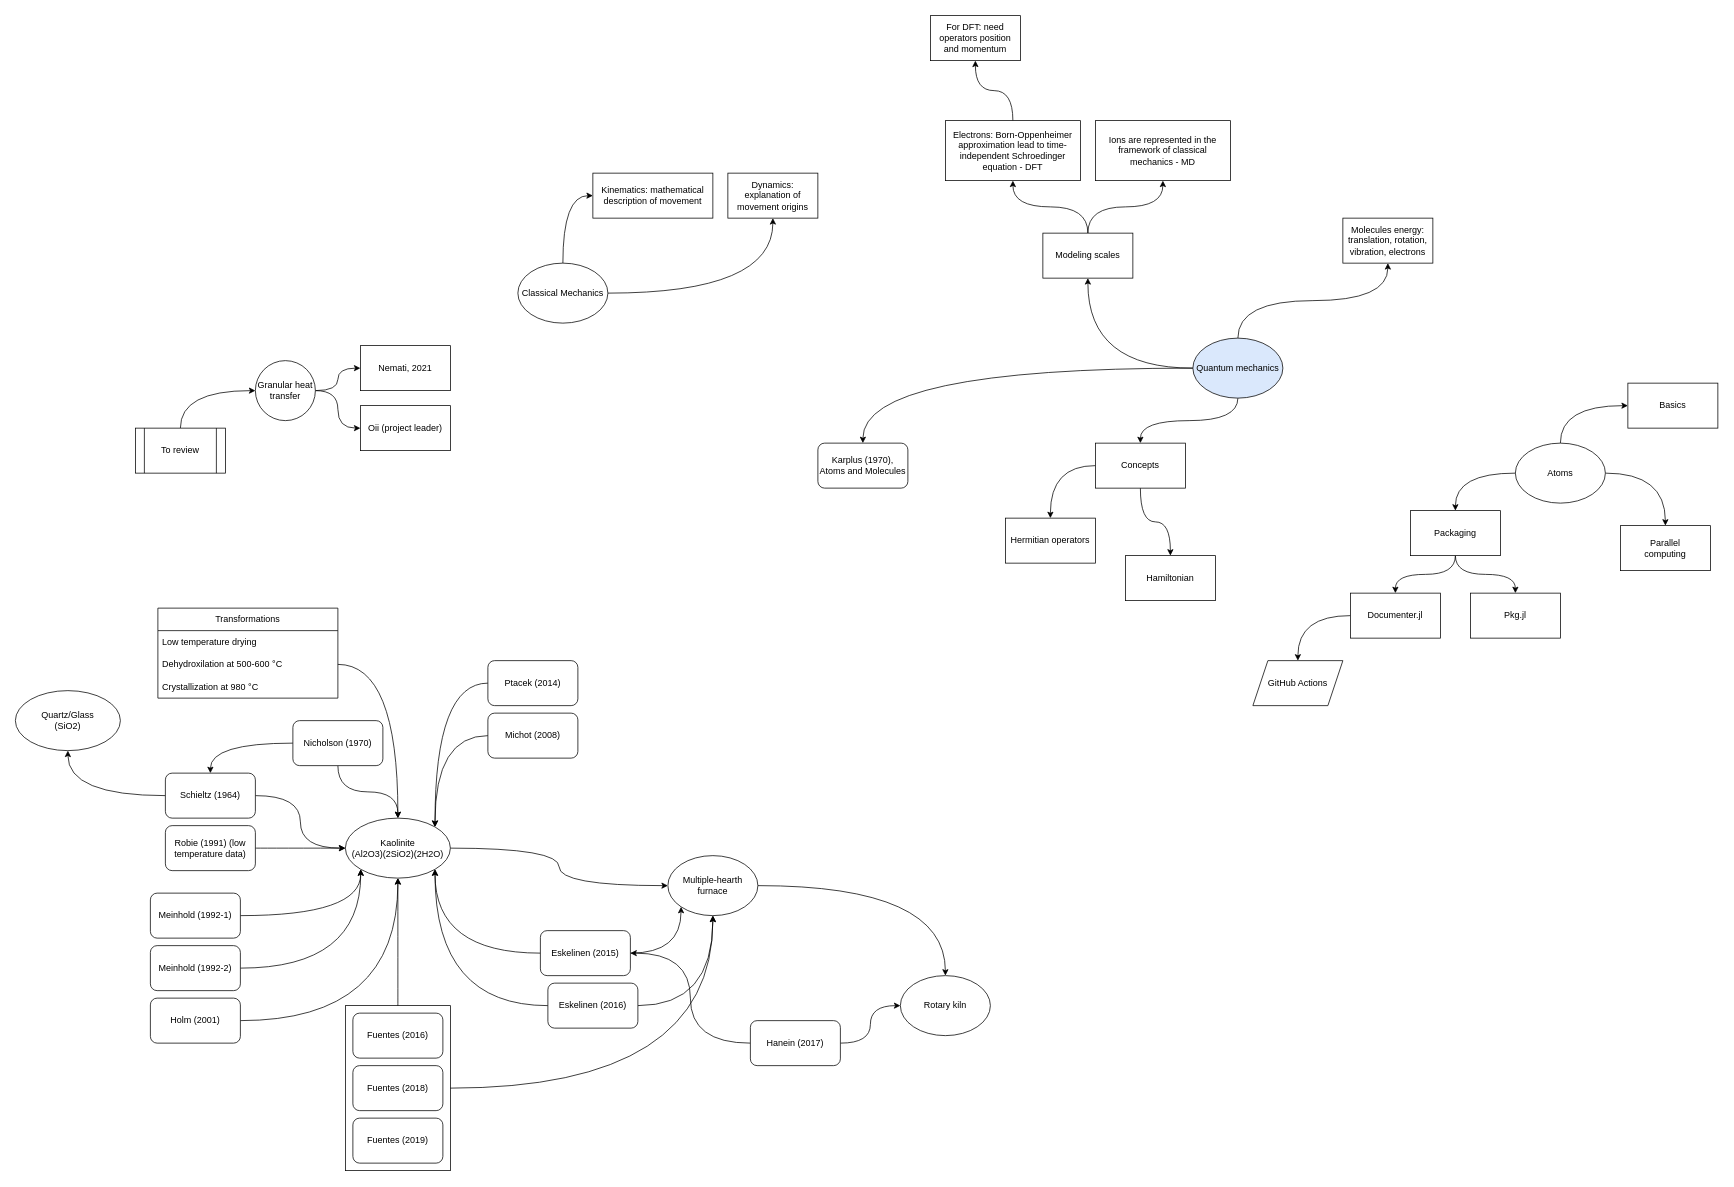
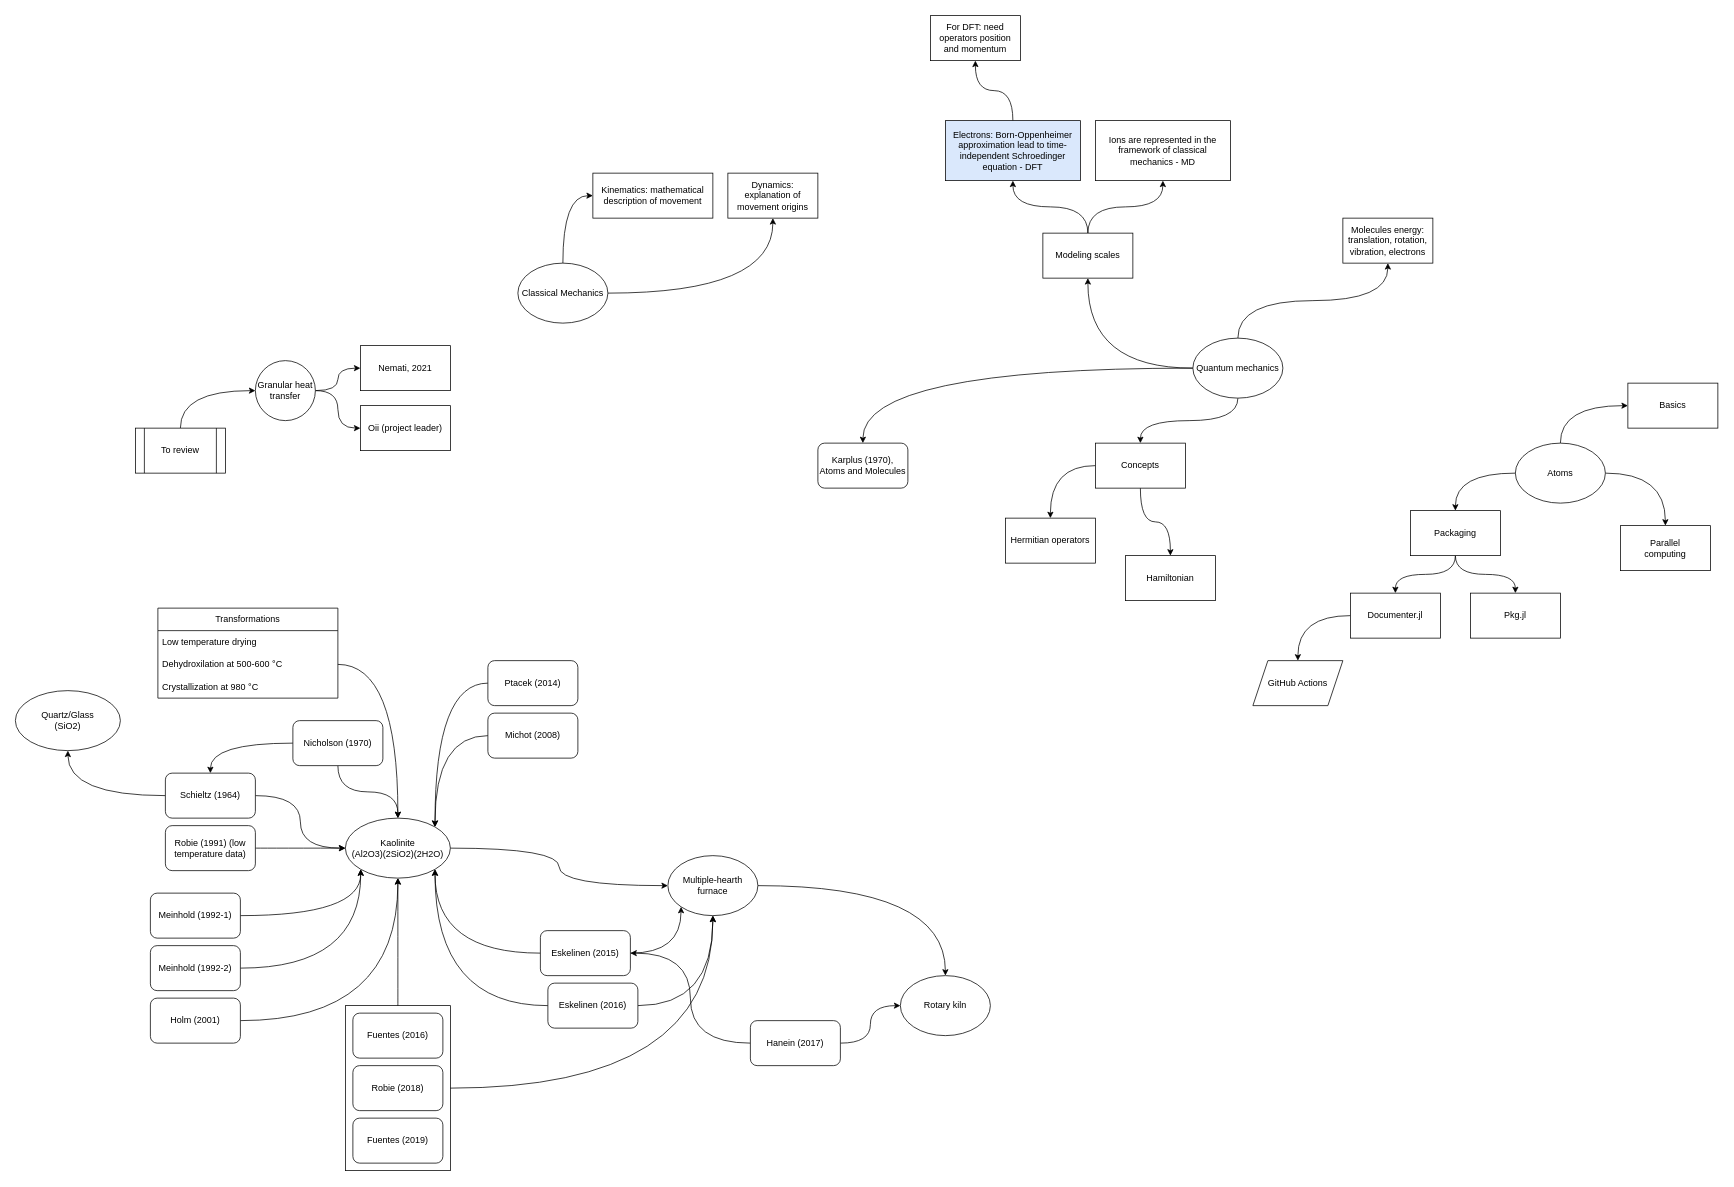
(1013, 150) -> (1013, 150)
(1238, 368) -> (1238, 368)
(398, 1088) -> (398, 1088)
